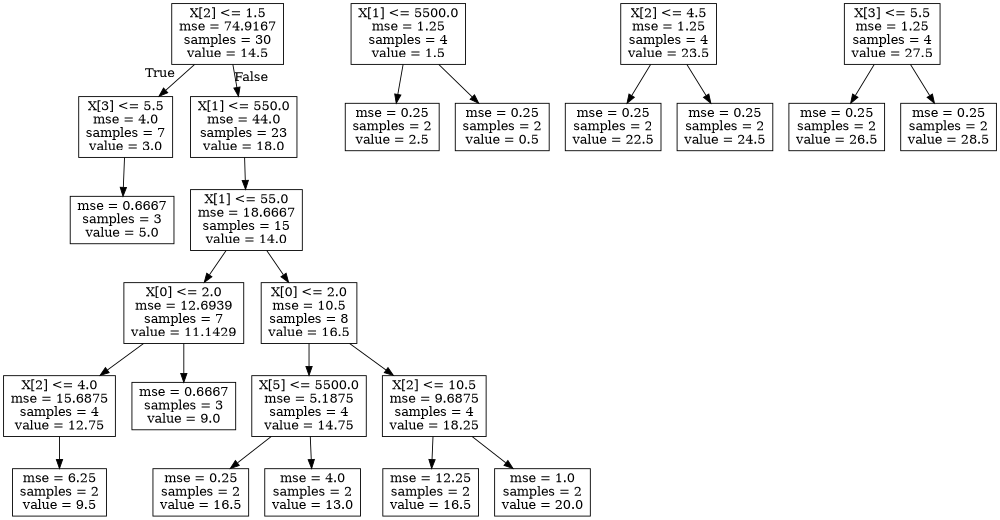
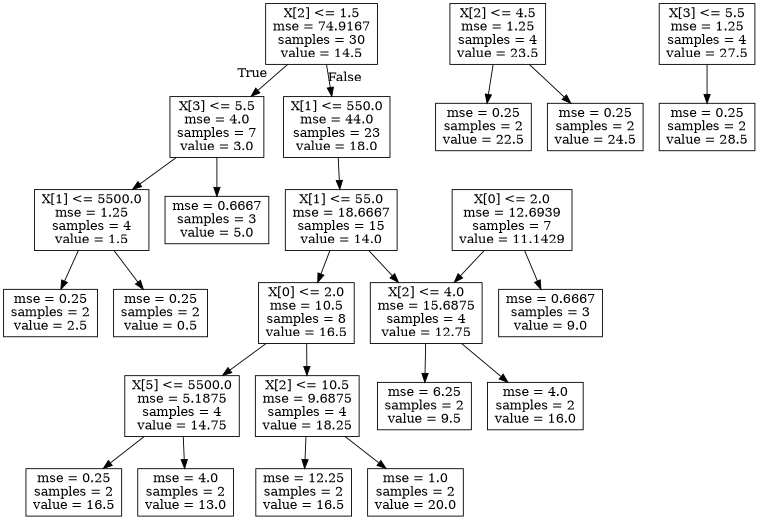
(837, 127) -> none
none -> (158, 171)
(218, 263) -> (381, 263)
none -> (535, 406)
